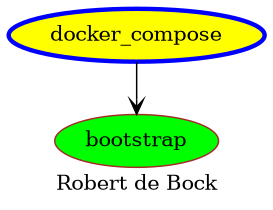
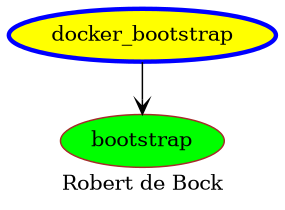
(137, 35) -> (142, 35)
